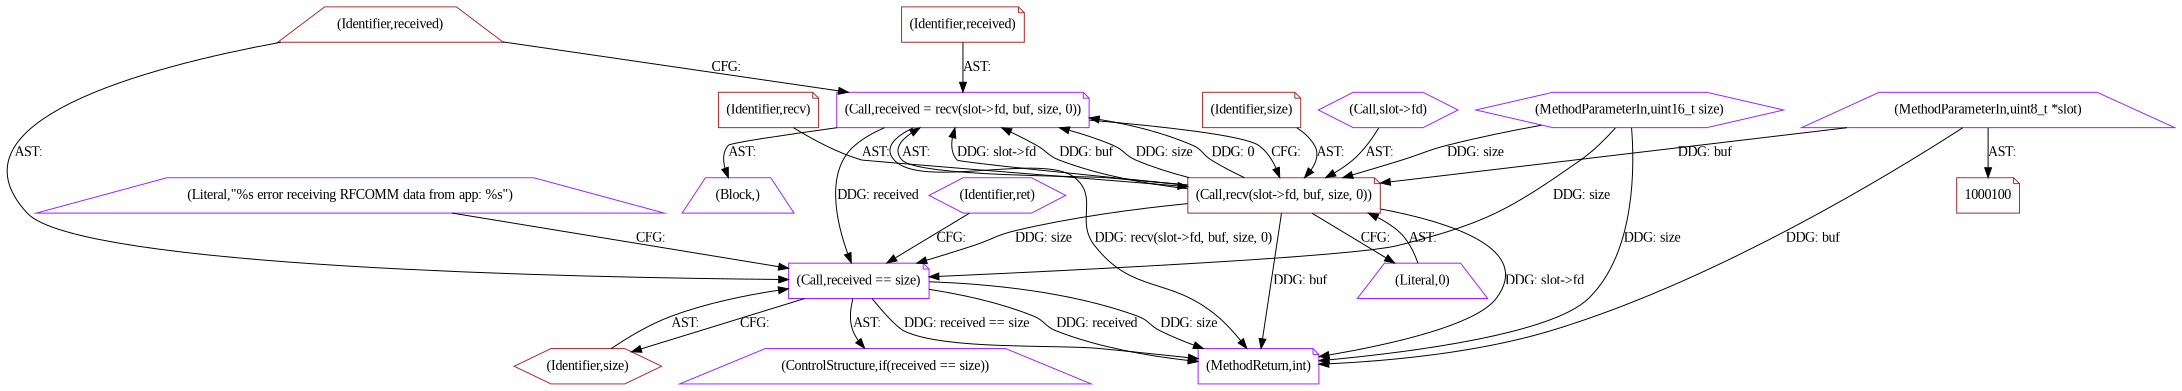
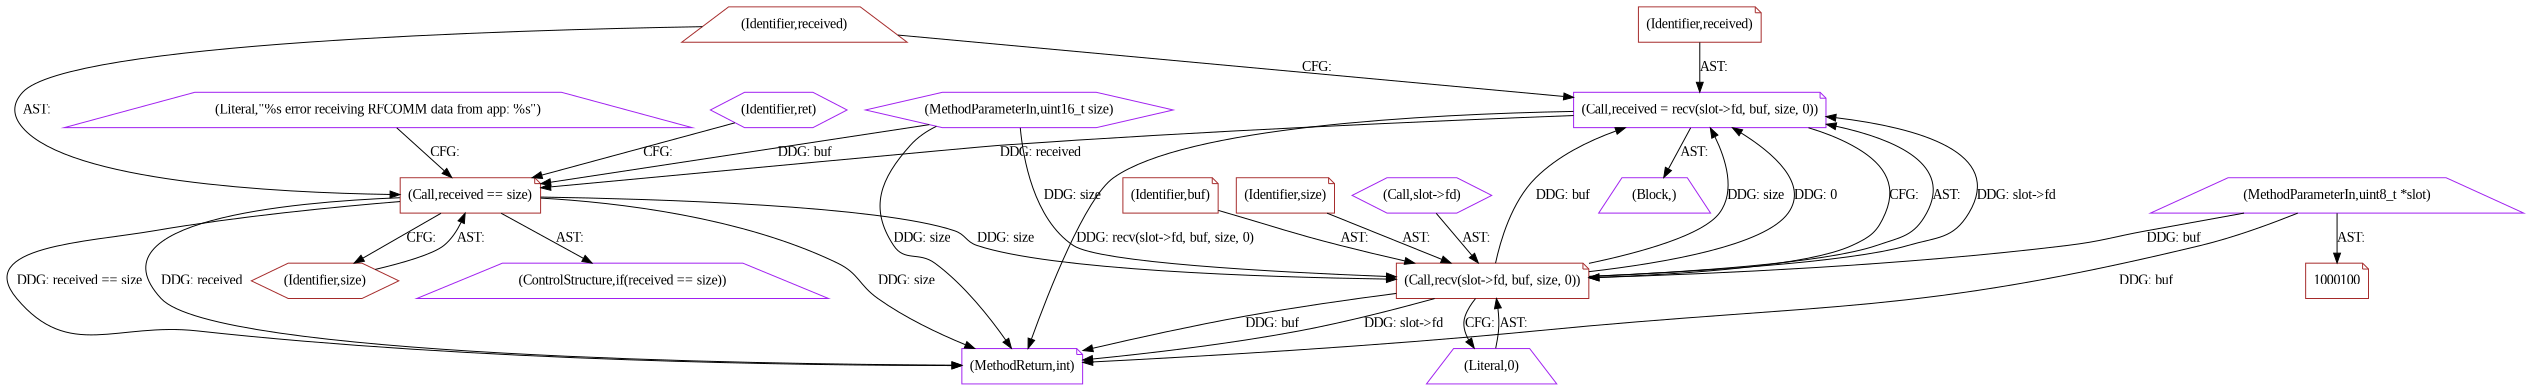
(769, 110) -> (1170, 195)
(1582, 195) -> (805, 153)
(1055, 222) -> (964, 237)
(859, 281) -> (470, 195)
